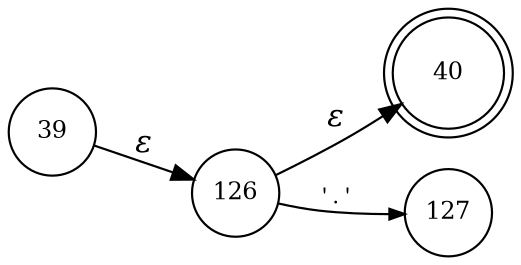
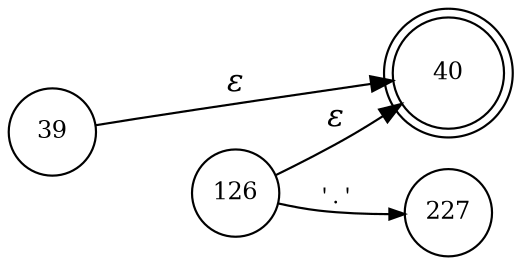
(134, 159) -> (233, 104)
(448, 213) -> (448, 213)
